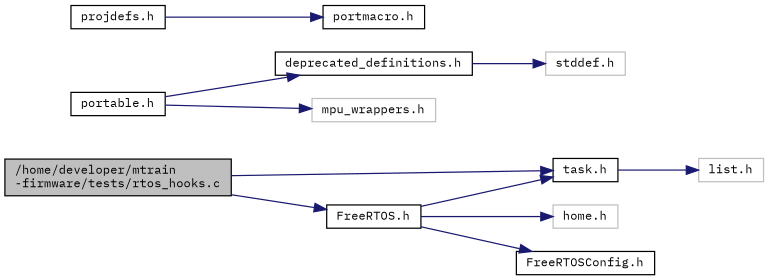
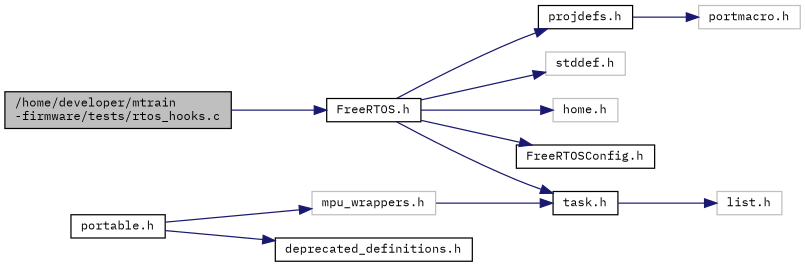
(374, 17) -> (749, 17)
none -> (465, 64)
(503, 64) -> (477, 87)
(386, 173) -> (488, 203)
